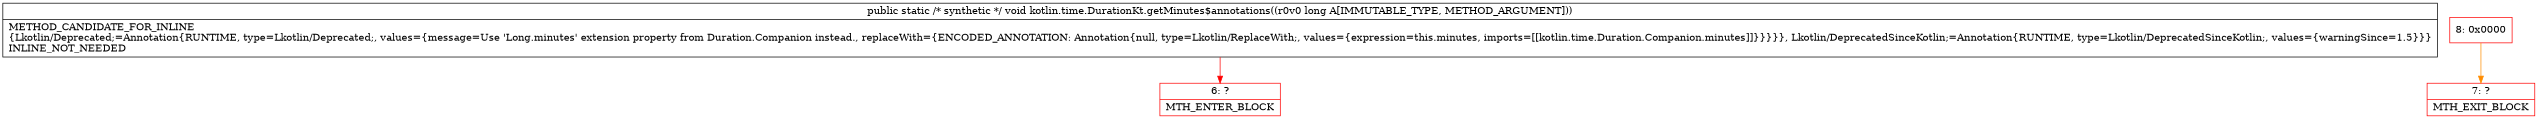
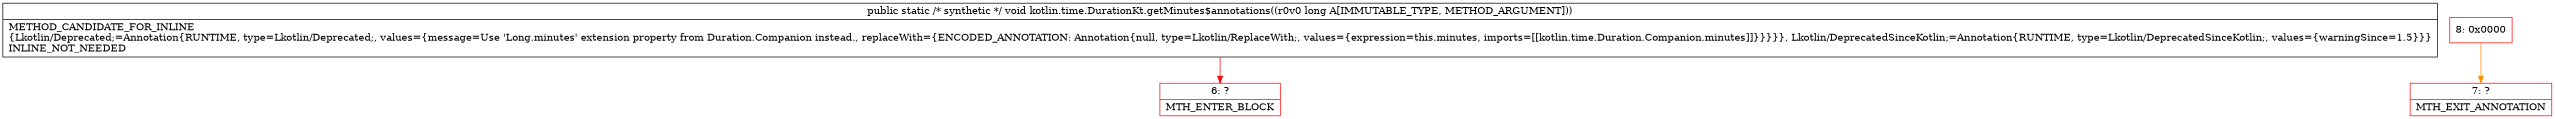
(2481, 107) -> (2481, 107)
